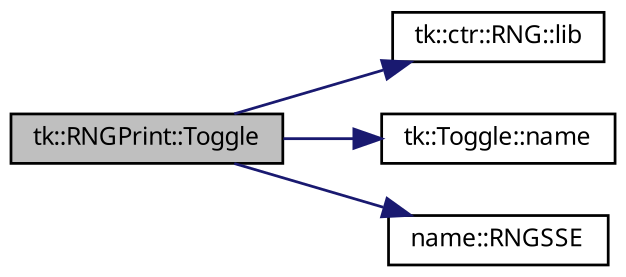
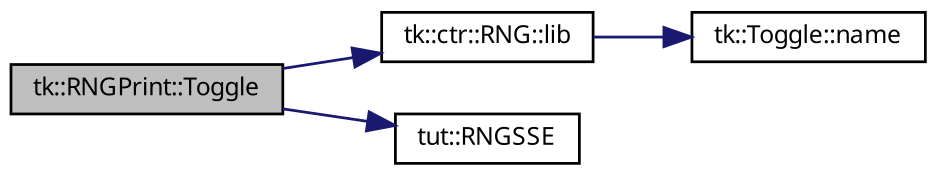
(318, 139) -> (629, 37)
(498, 240) -> (487, 139)
